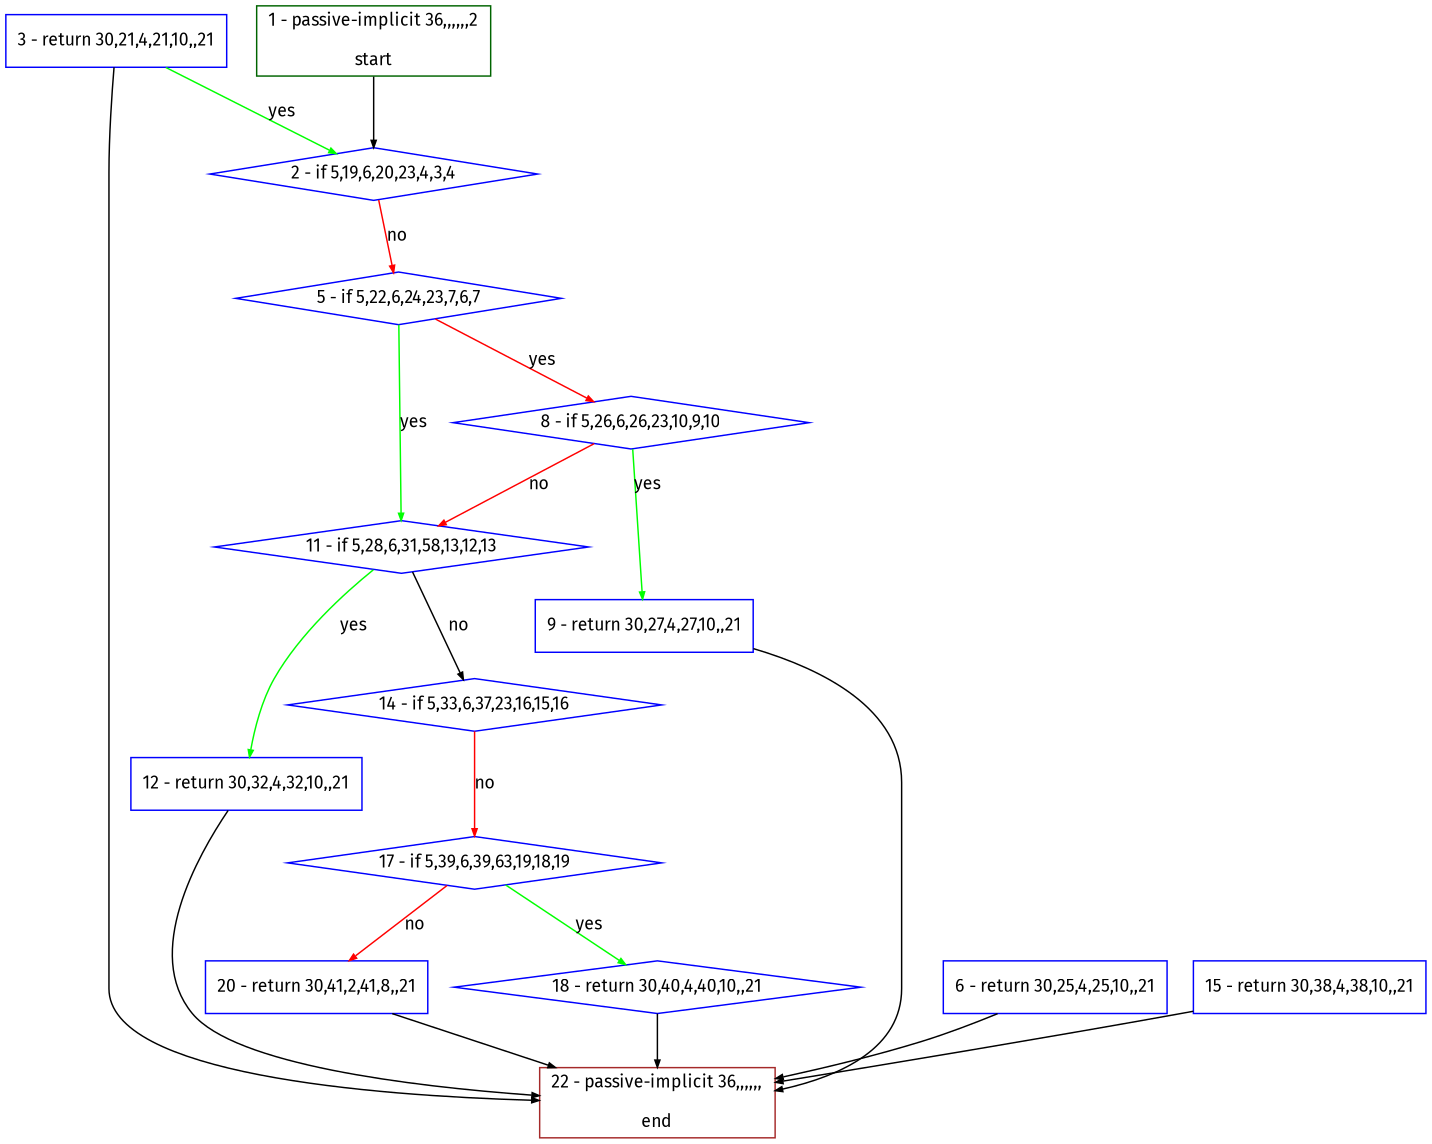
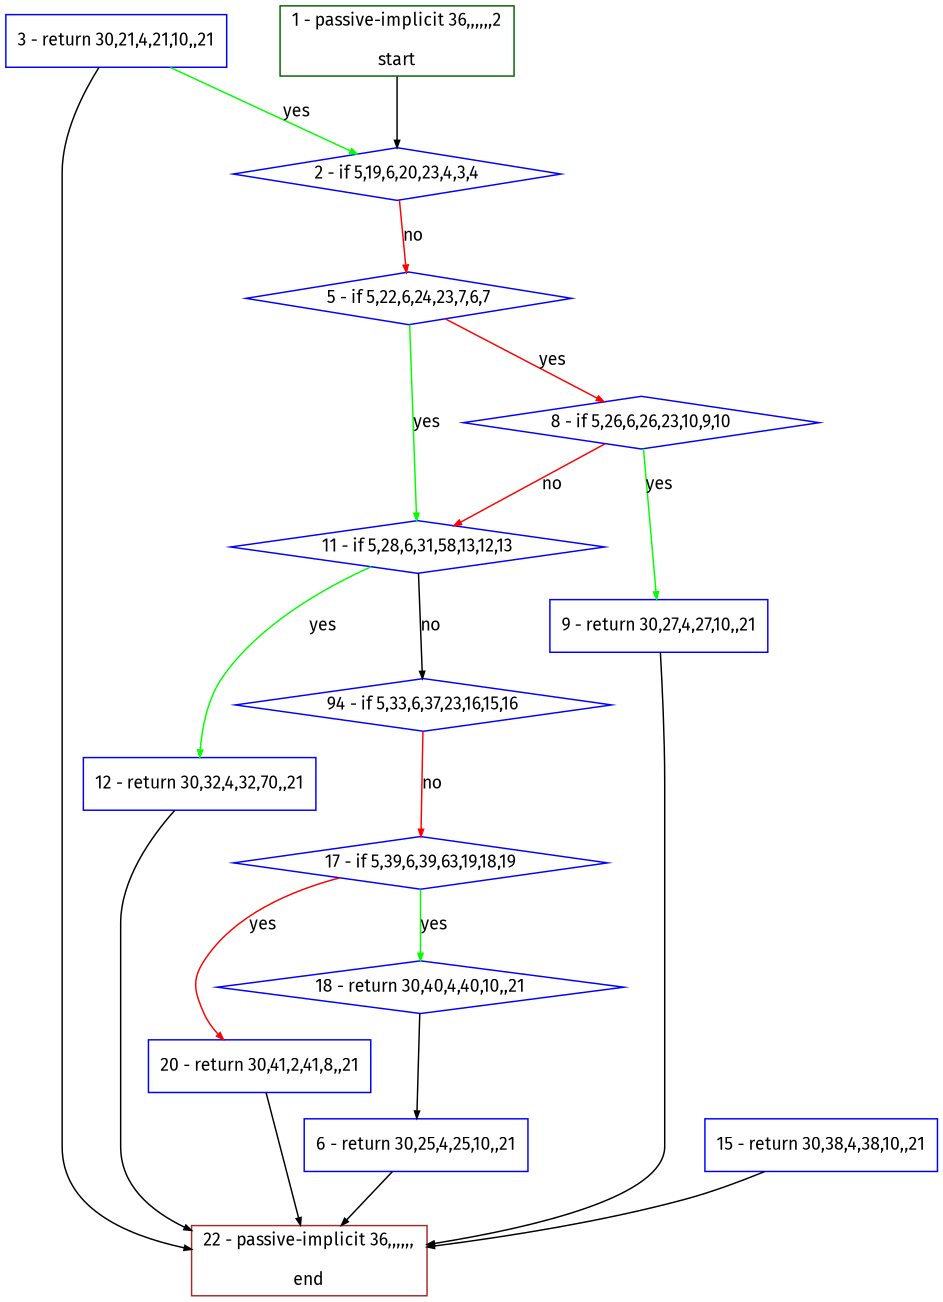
(475, 705) -> (423, 705)
(246, 784) -> (200, 784)
(415, 925) -> (263, 925)
(657, 1037) -> (418, 1062)
